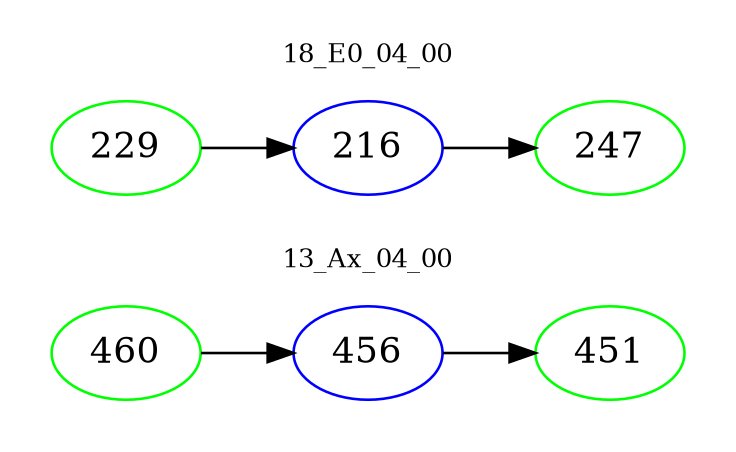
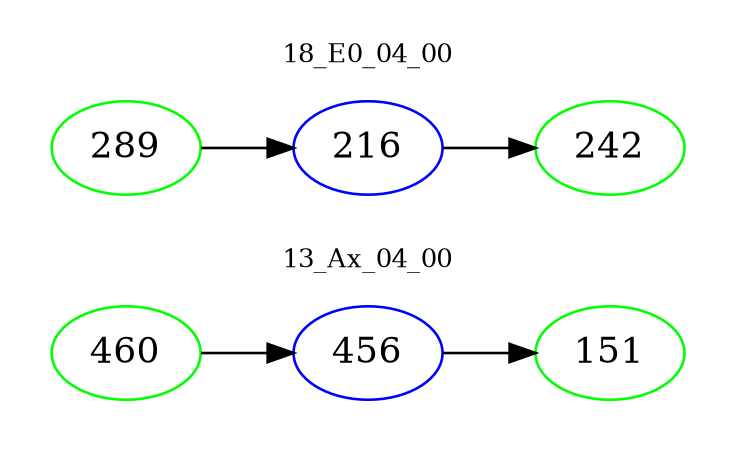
(126, 148) -> (126, 148)
(610, 148) -> (610, 148)
(610, 353) -> (610, 353)
